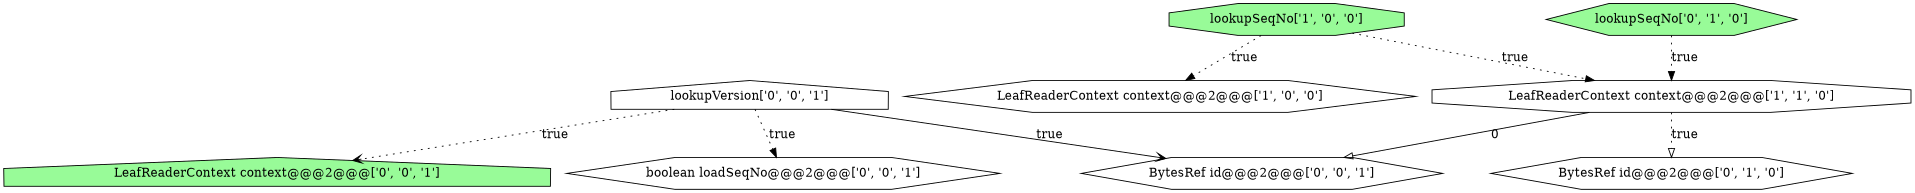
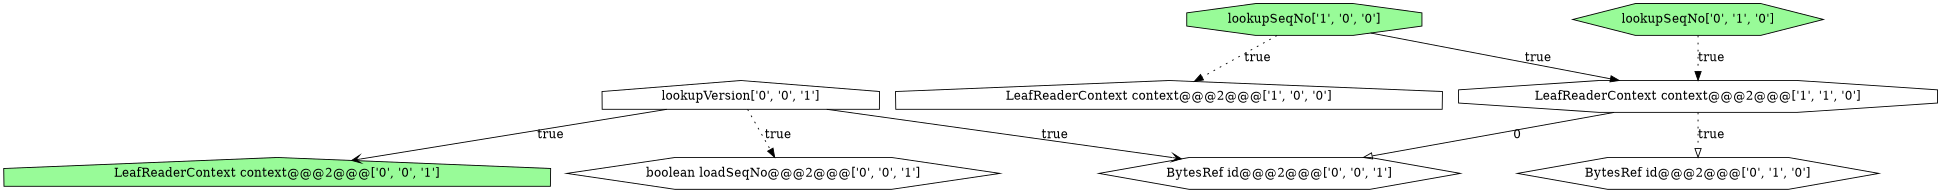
(1469, 56) -> (1491, 56)
(1160, 96) -> (1169, 96)
(518, 134) -> (514, 134)
